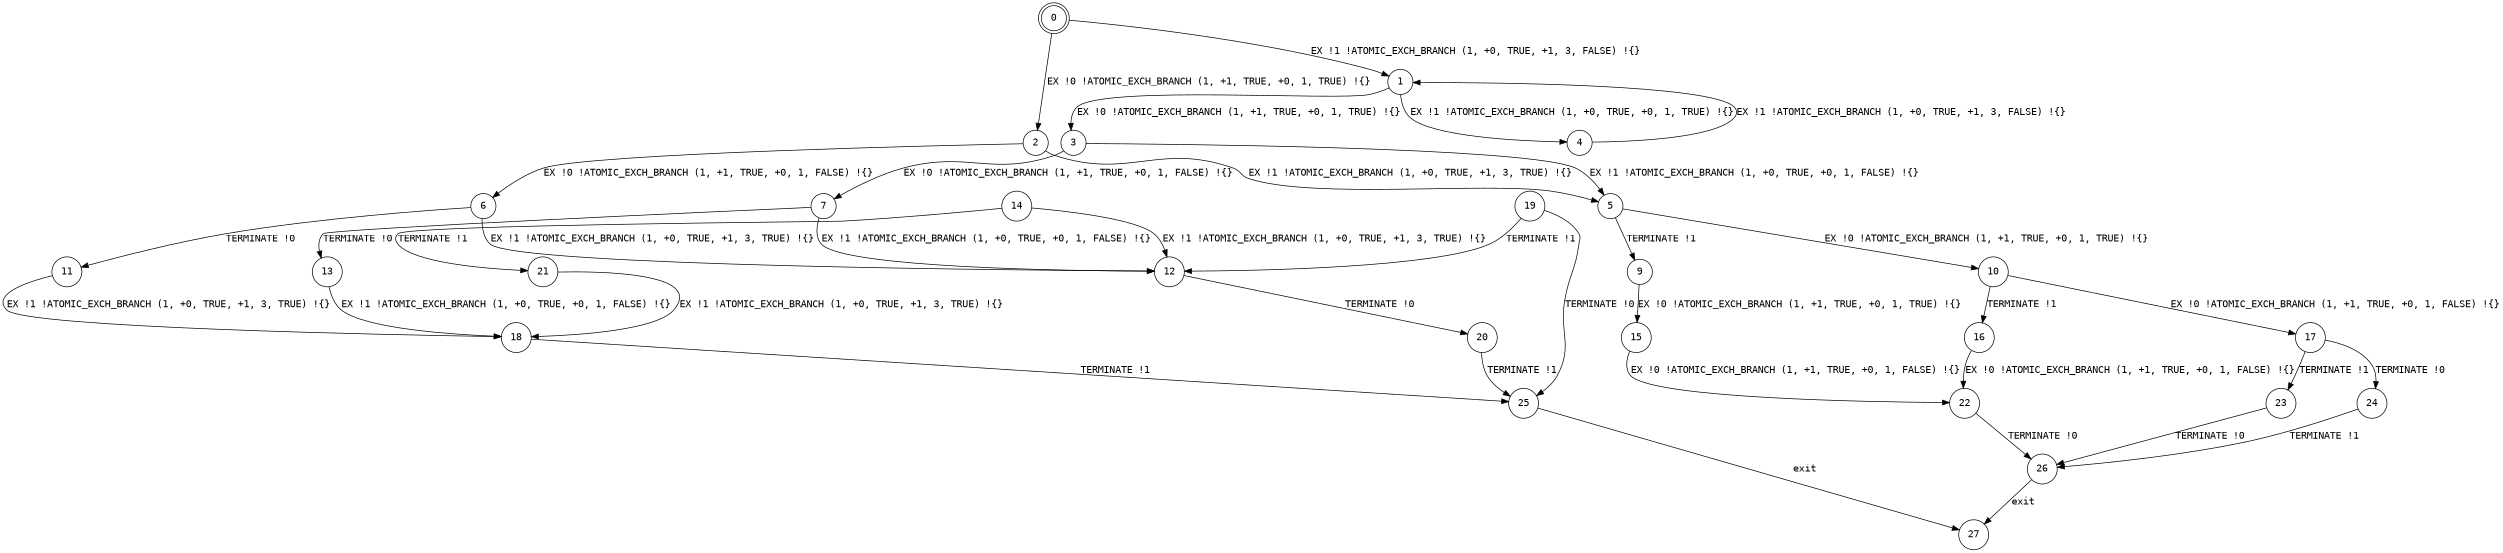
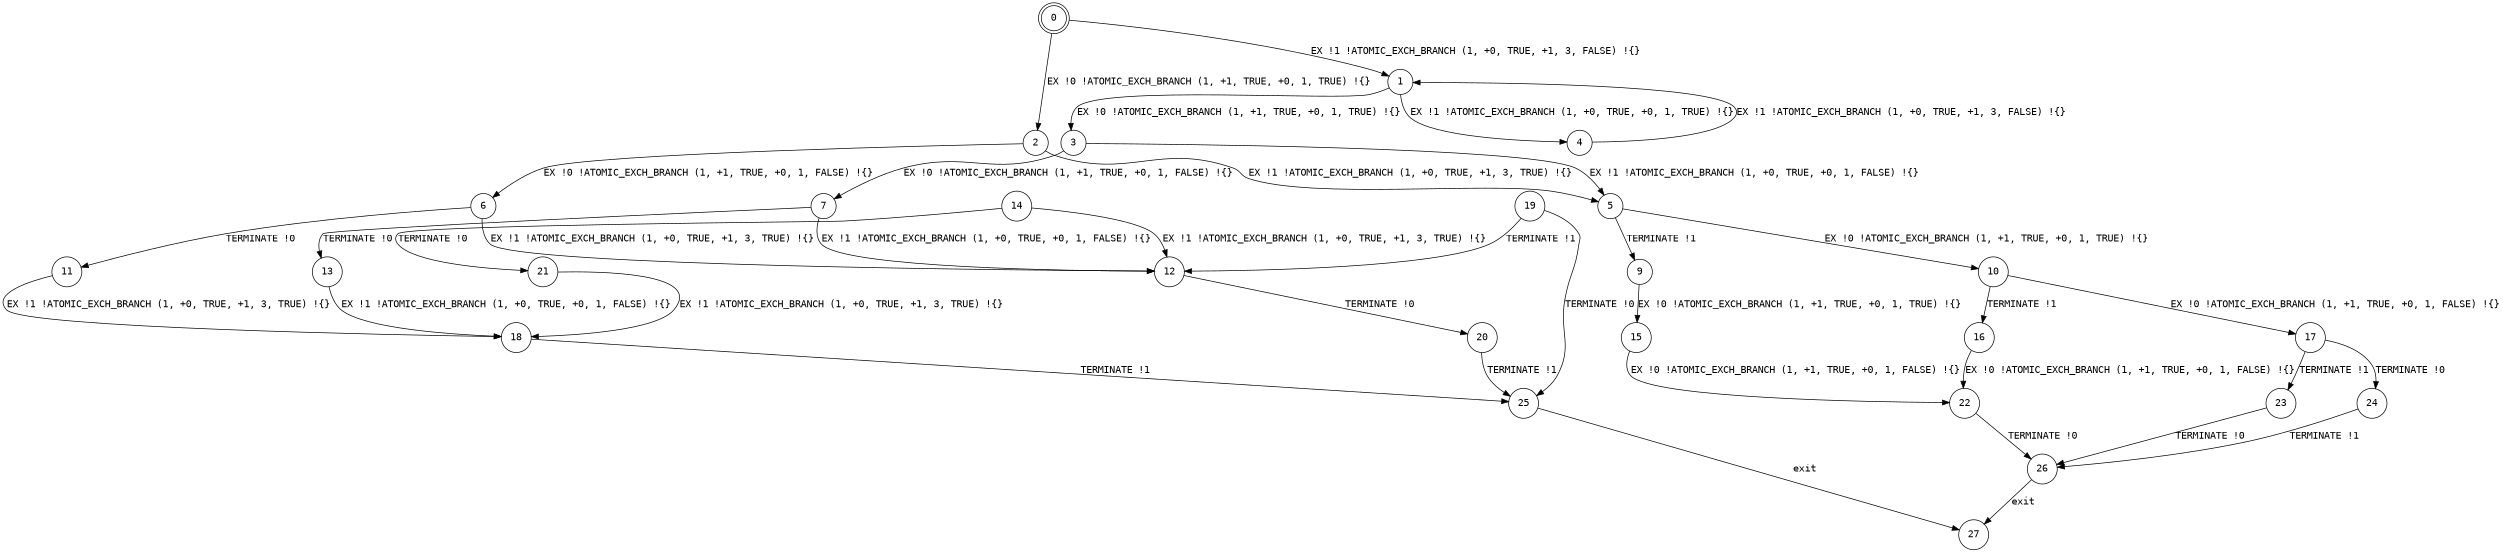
(433, 239) -> (433, 239)
